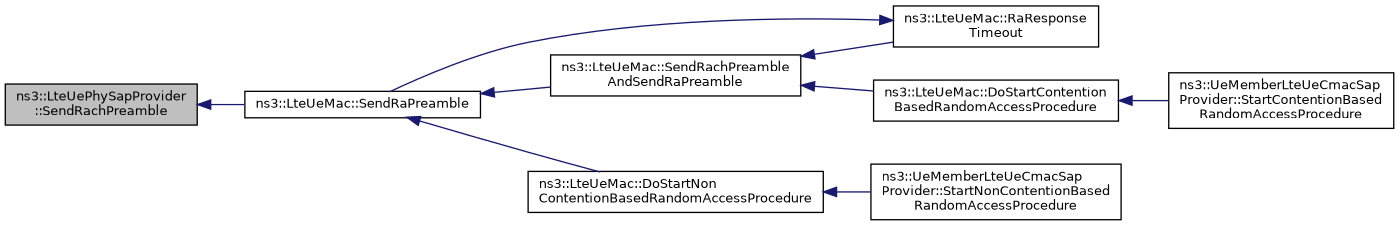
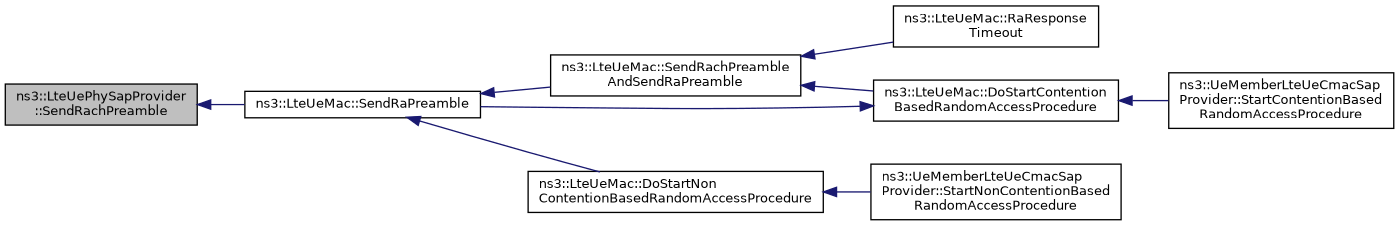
(629, 28) -> (670, 109)
